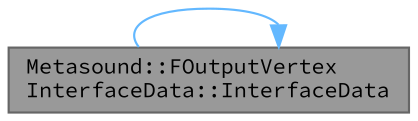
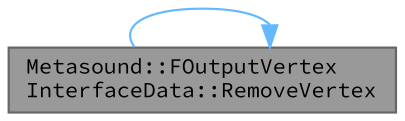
(209, 80) -> (202, 80)
